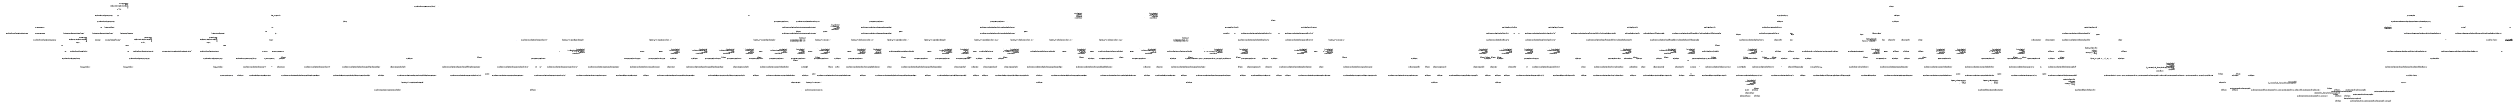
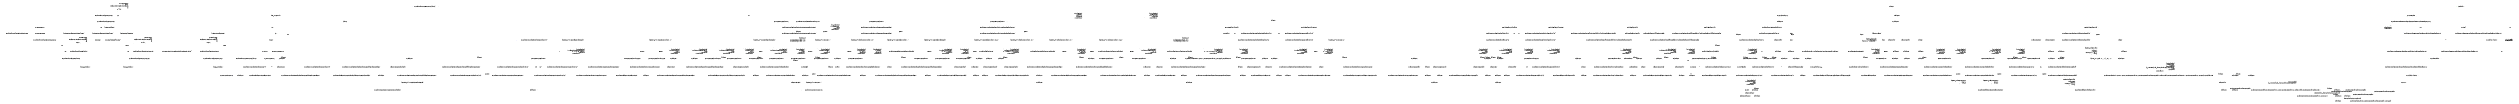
(265, 31) -> (287, 40)
